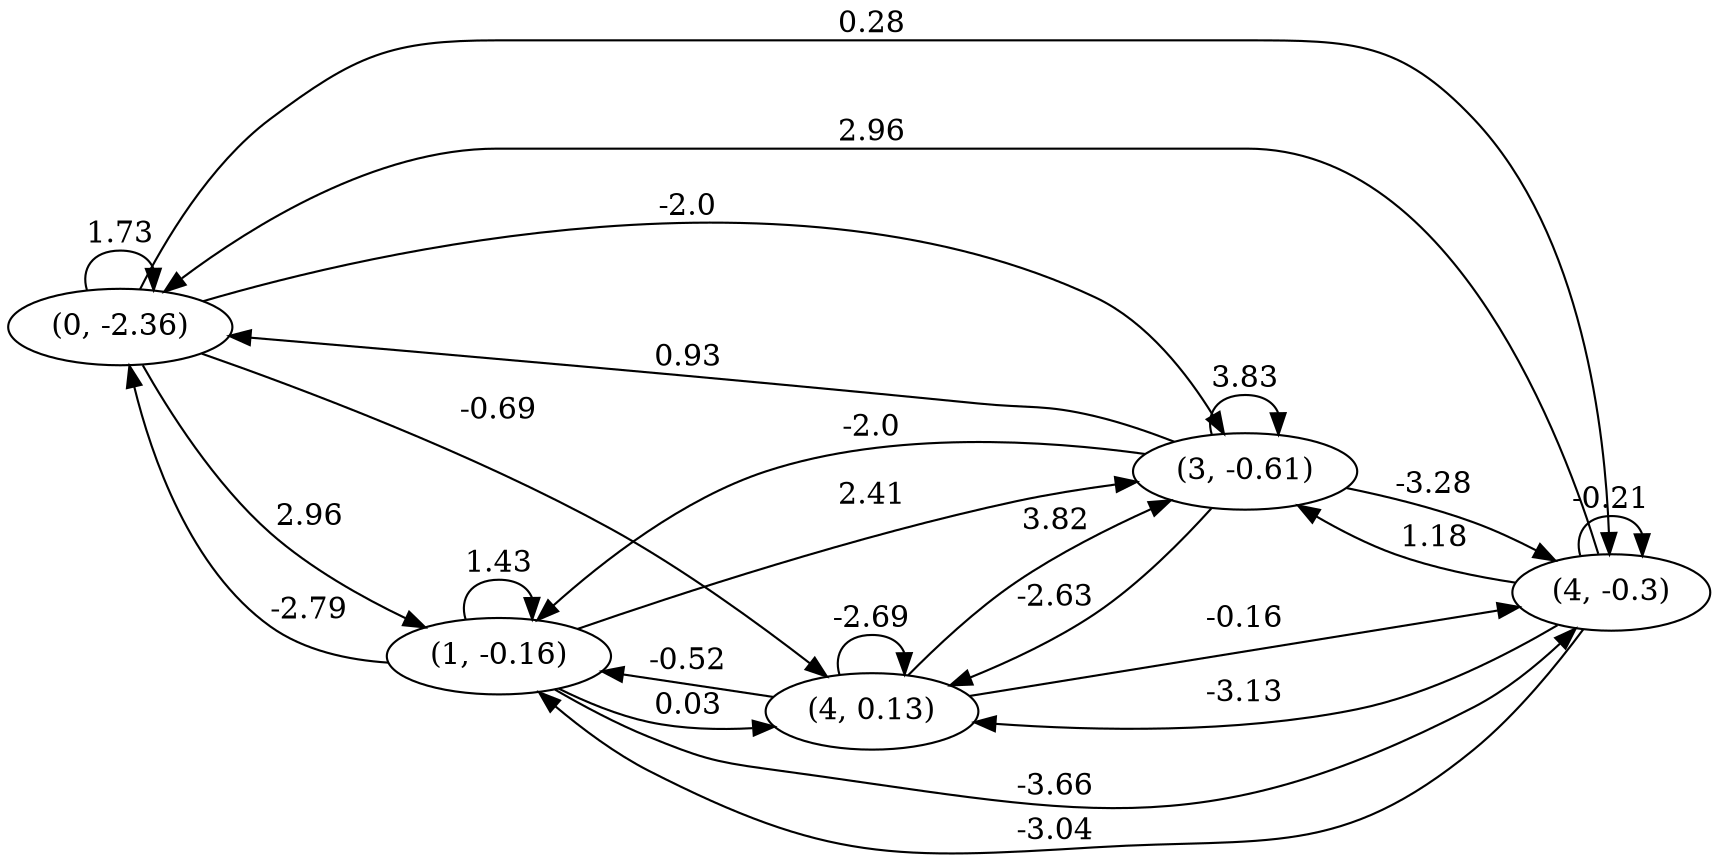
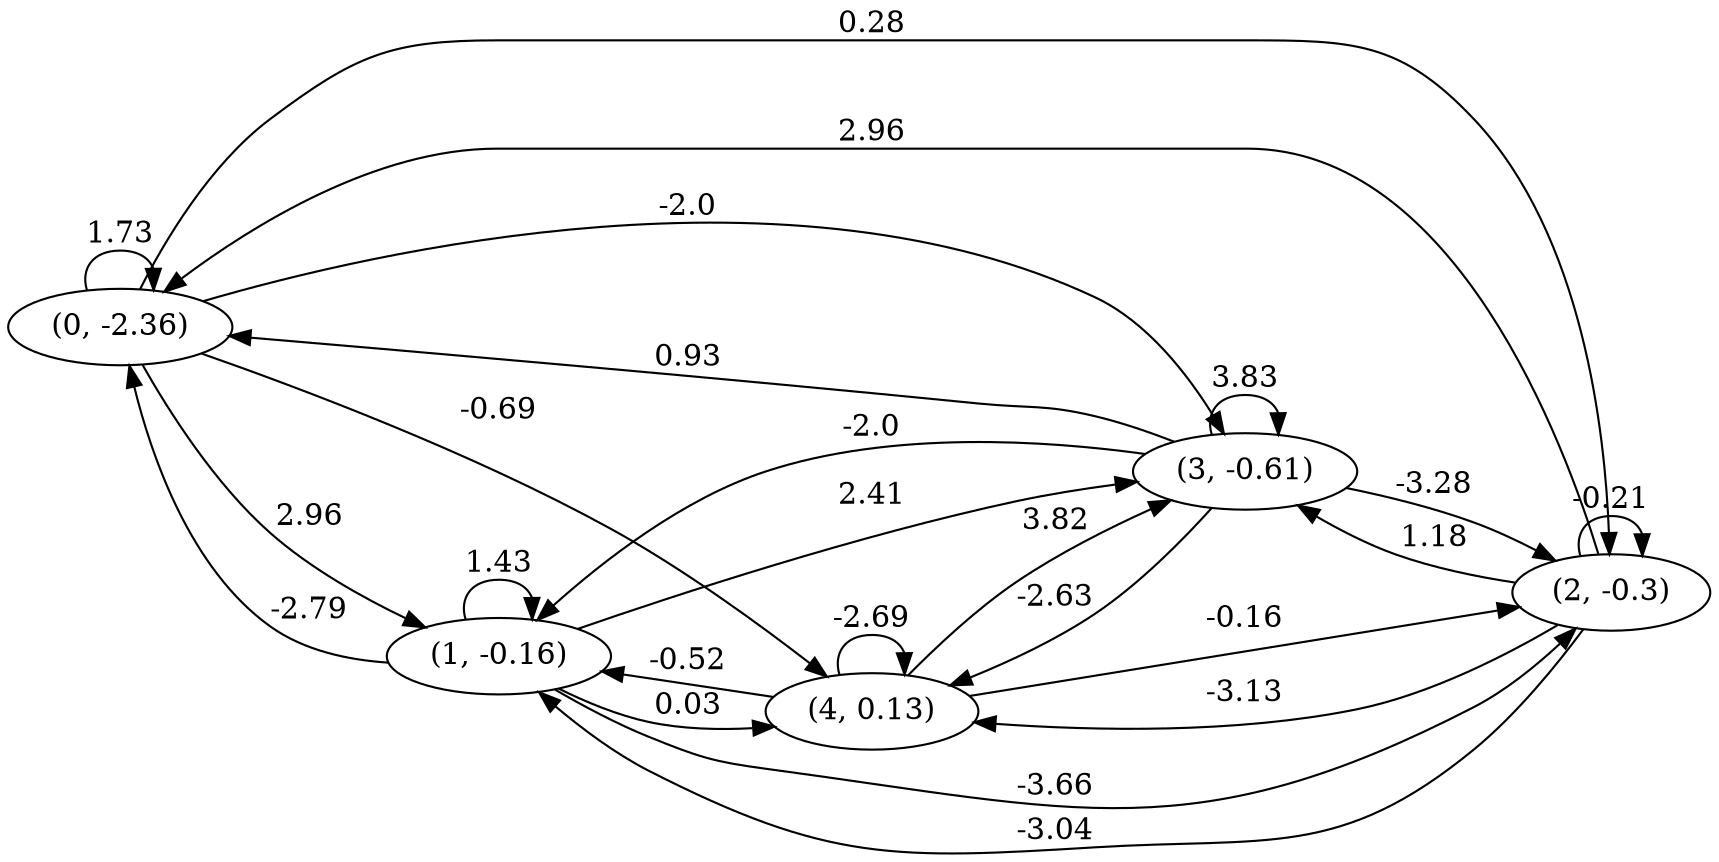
(1611, 592) -> (1611, 592)
